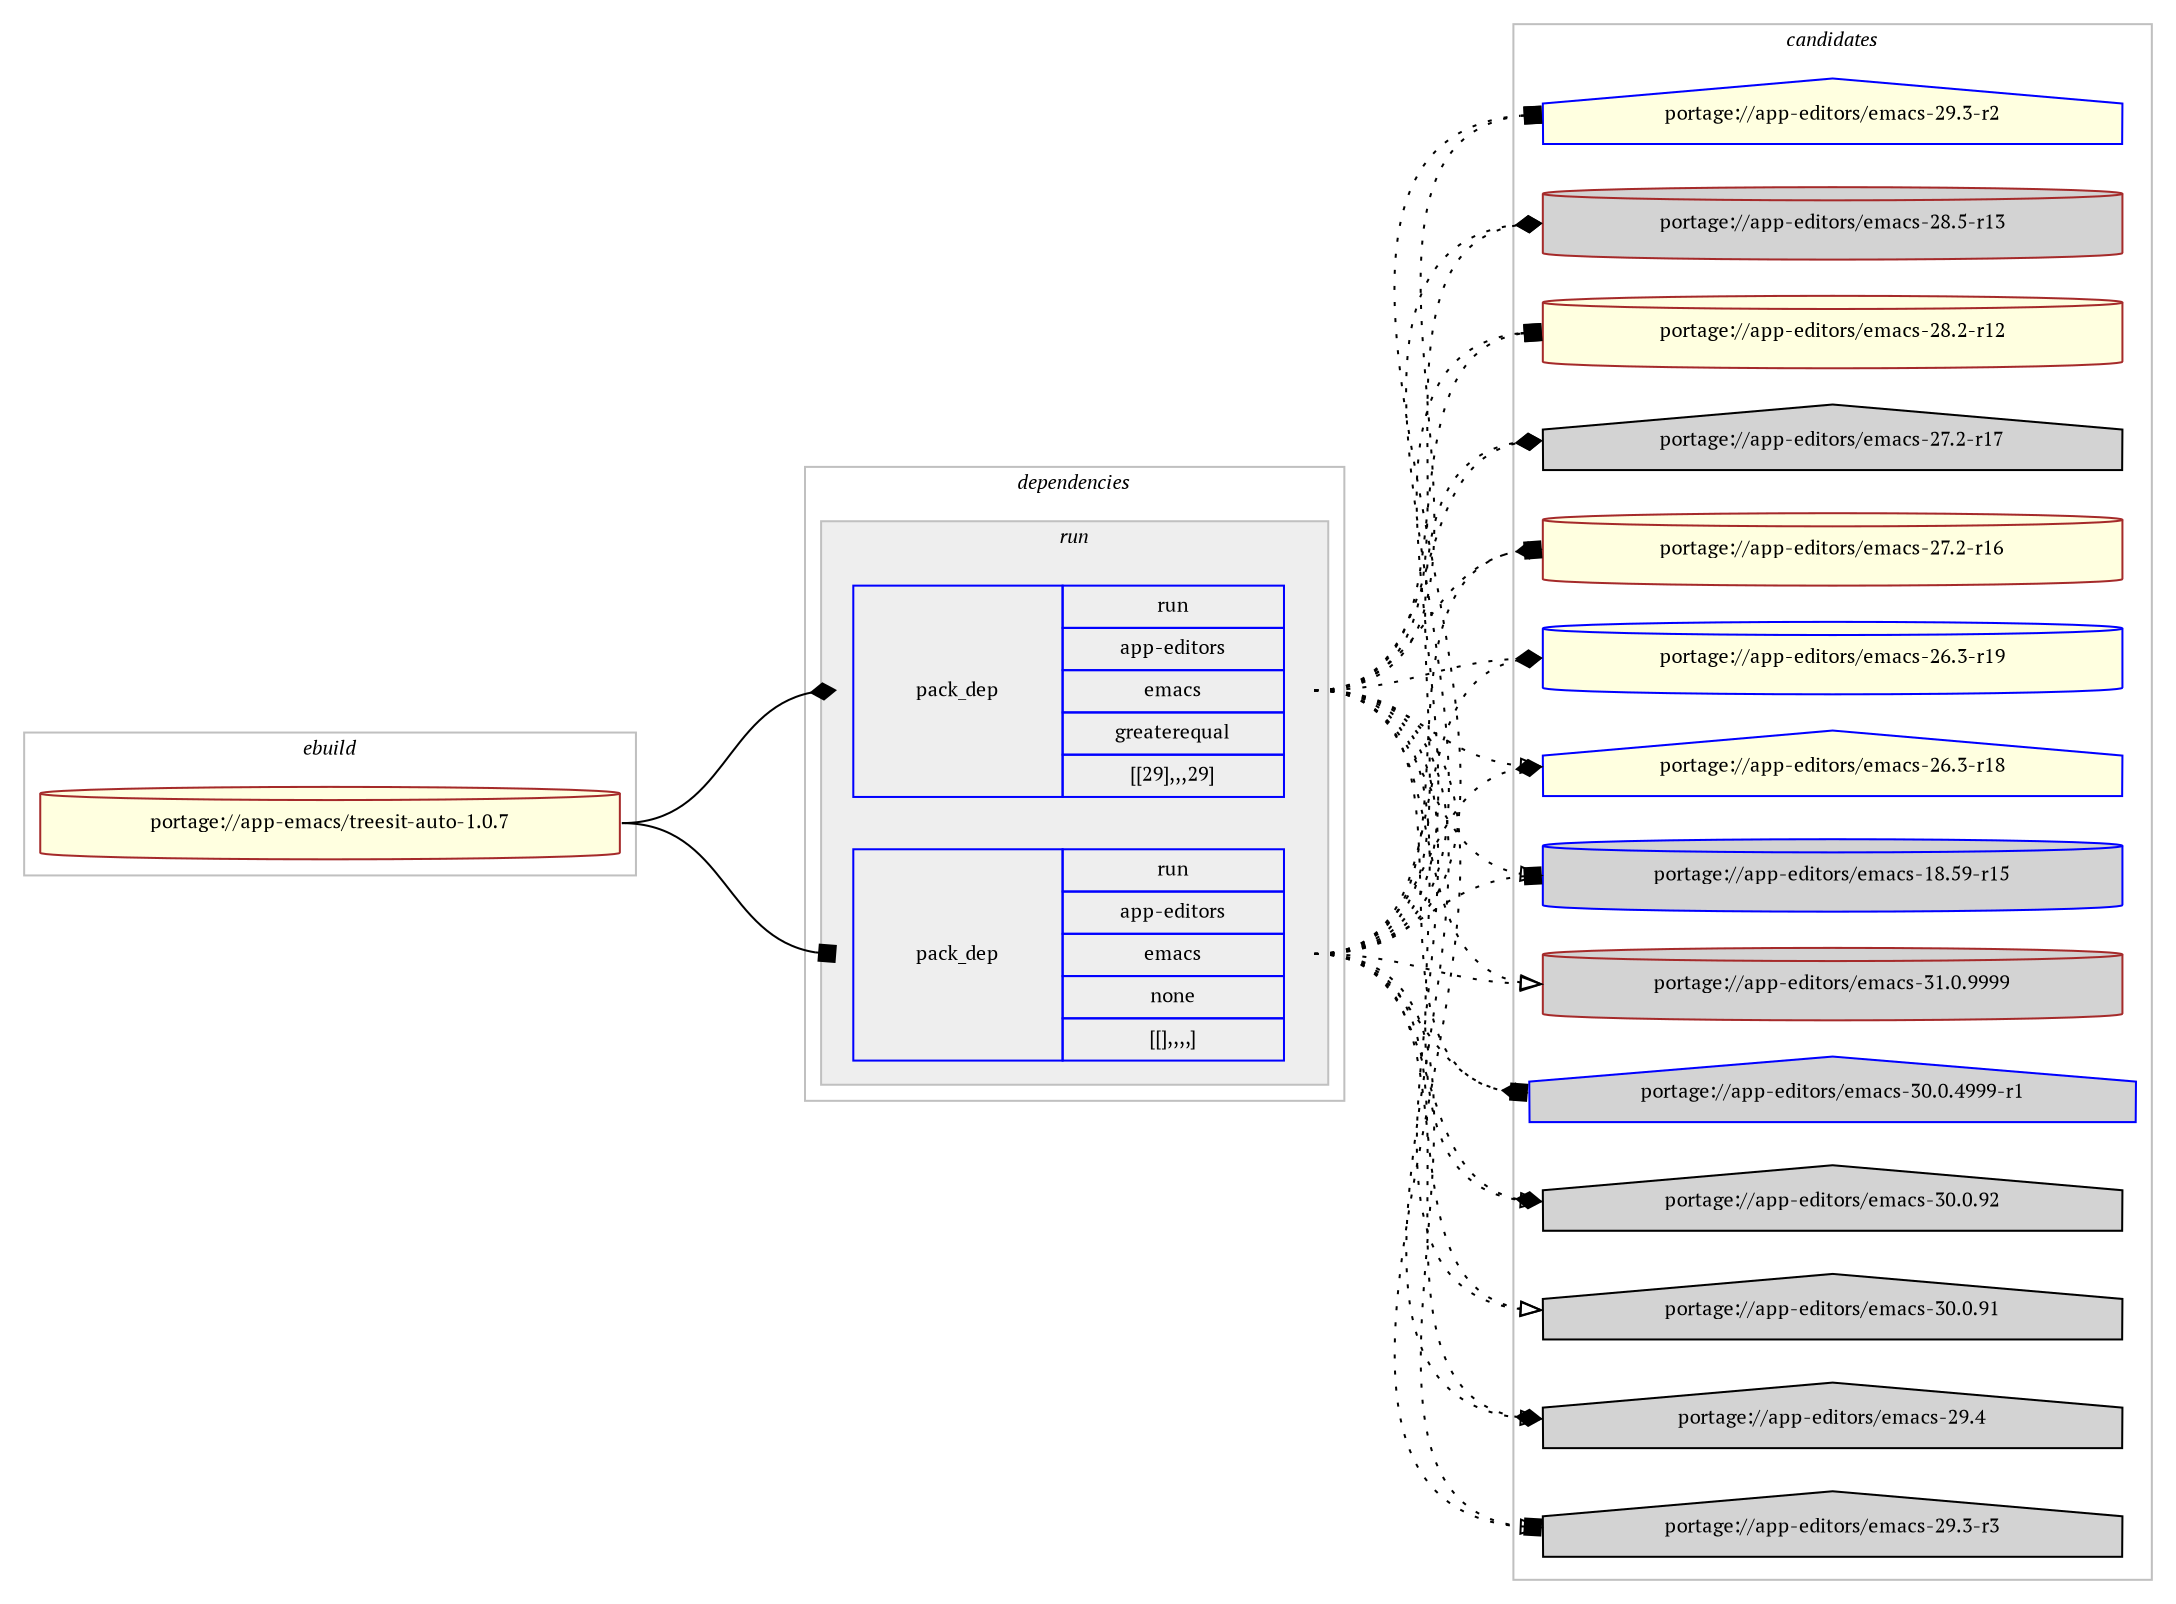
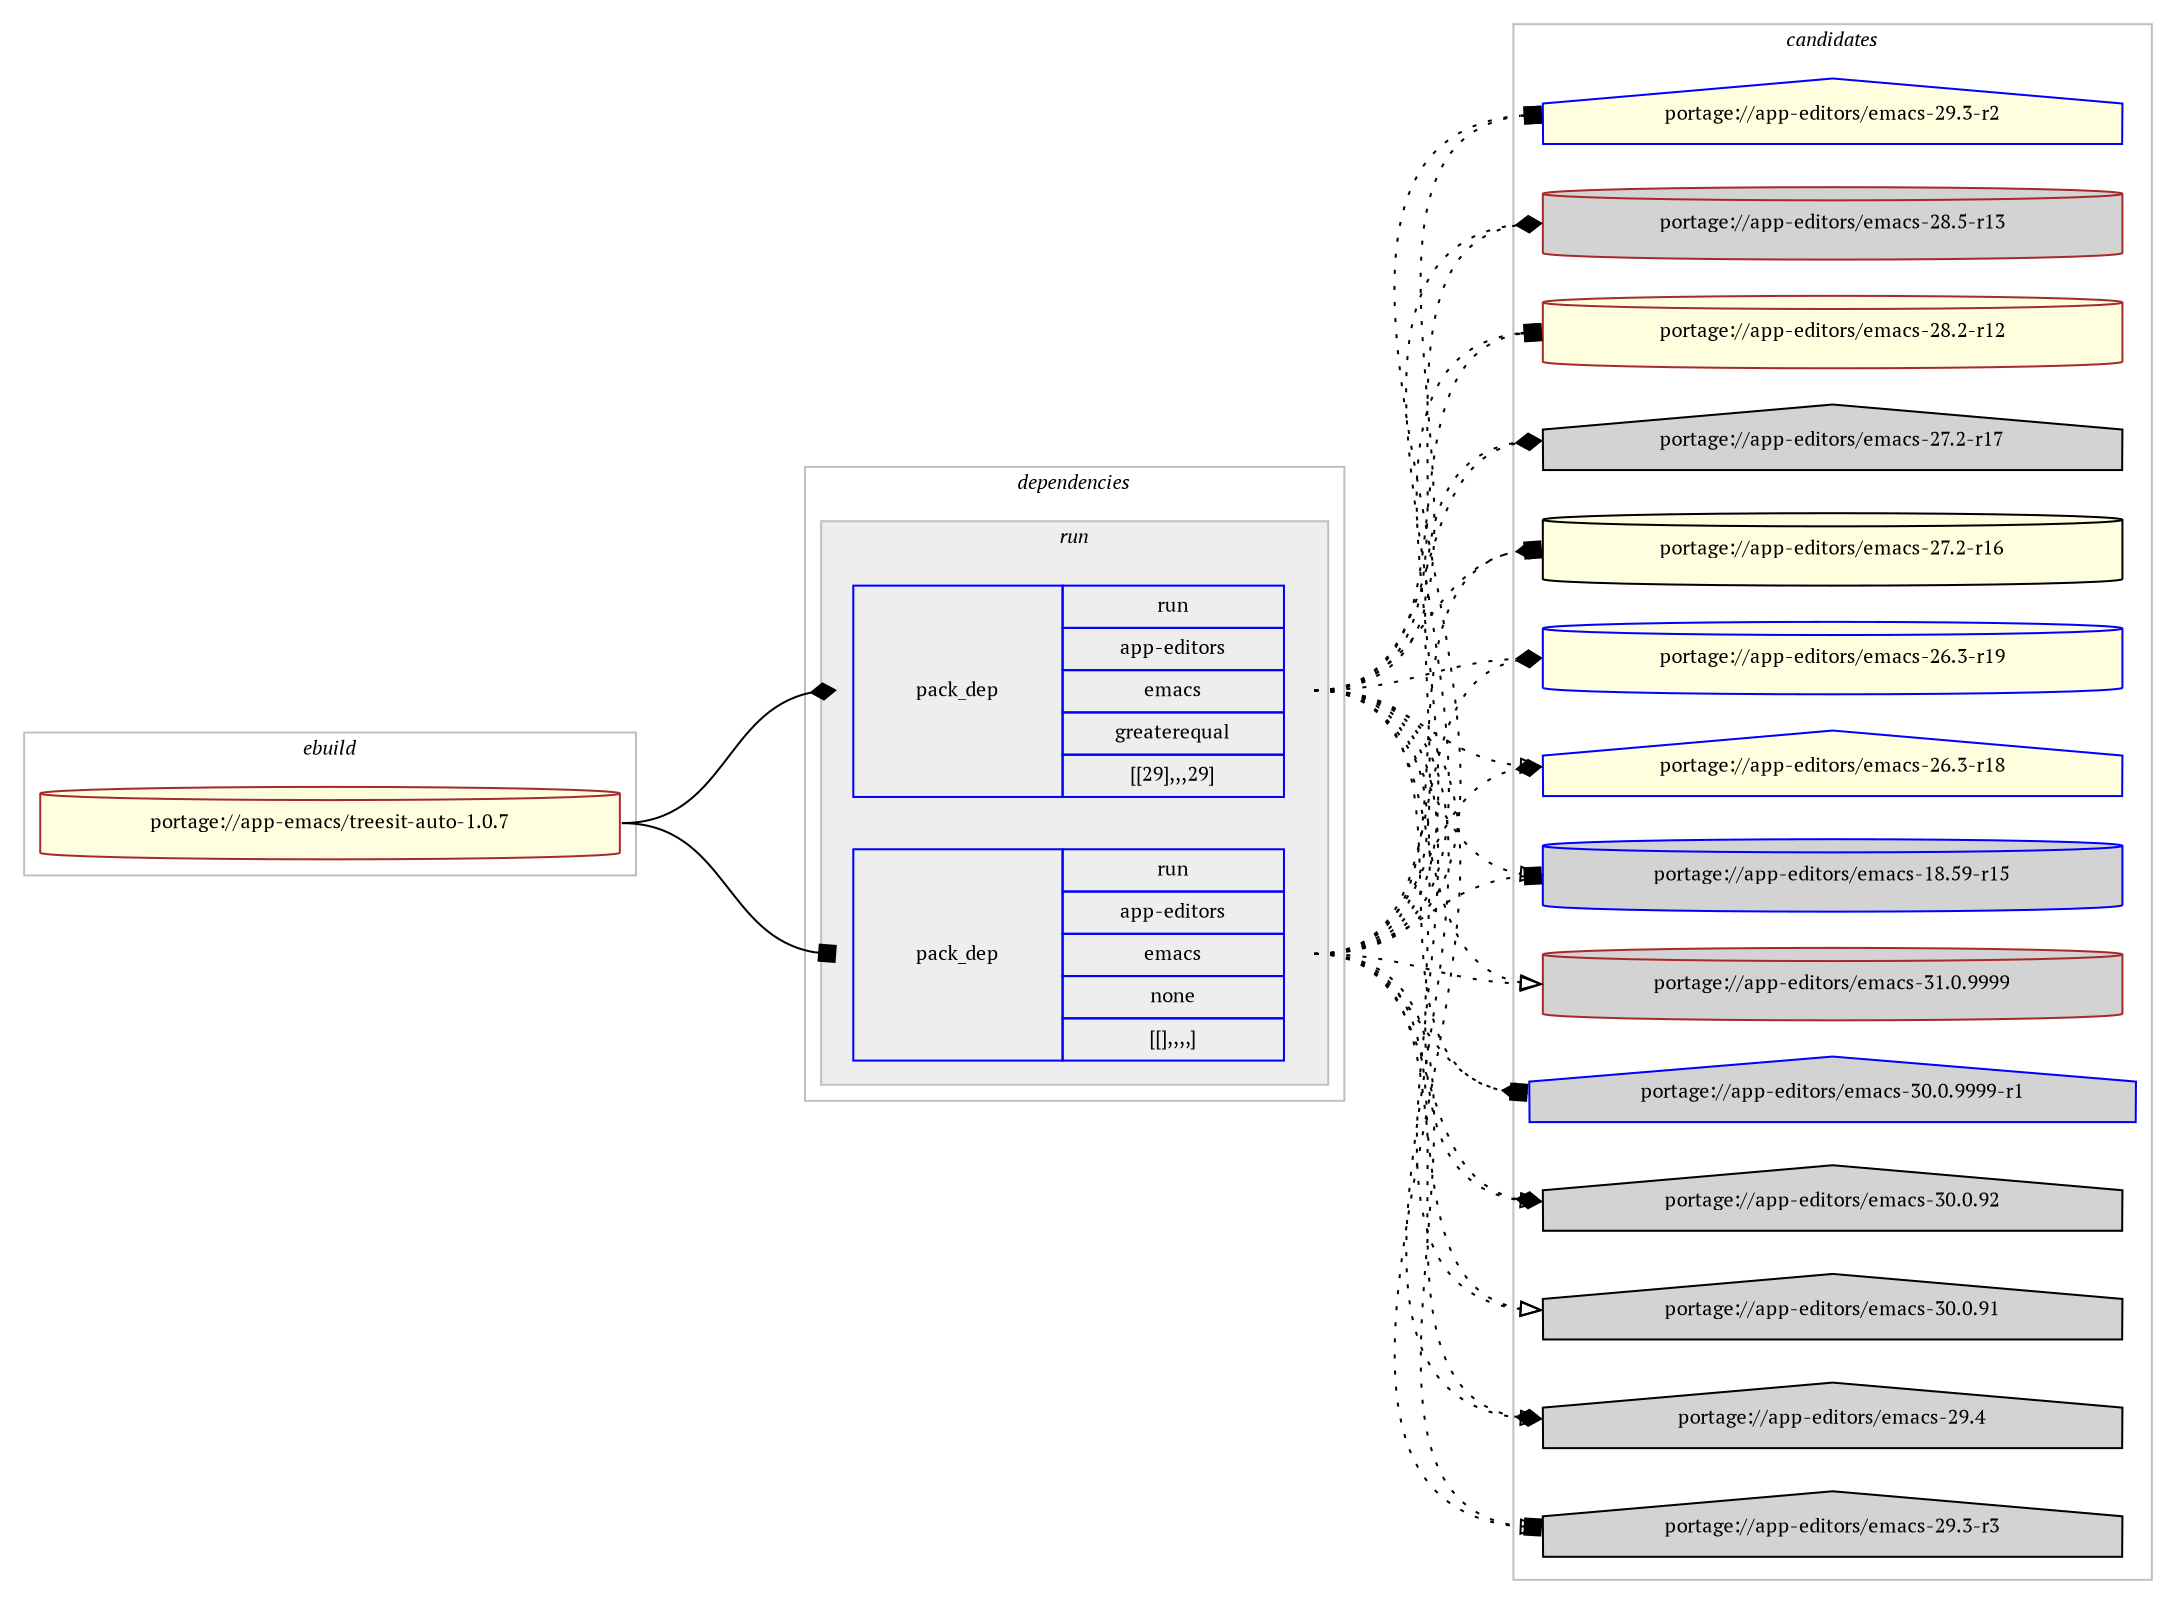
(1833, 549) -> (1833, 549)
(1833, 1093) -> (1833, 1093)
